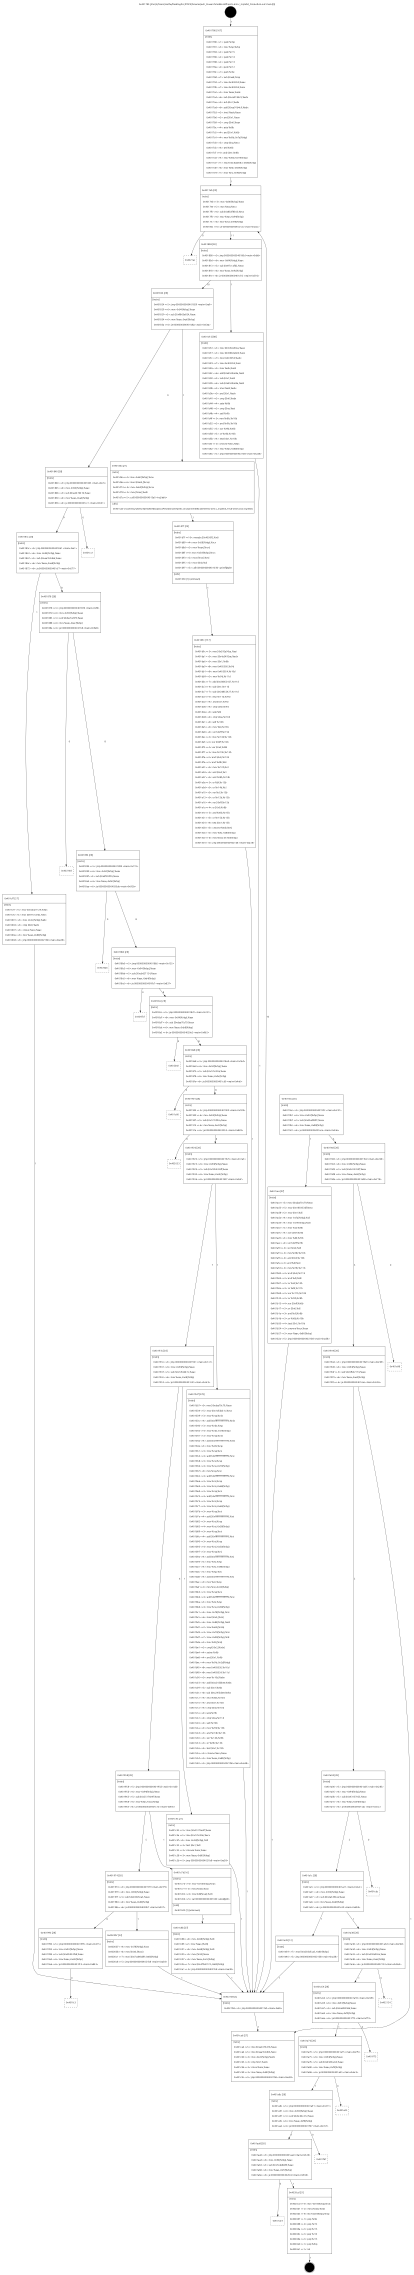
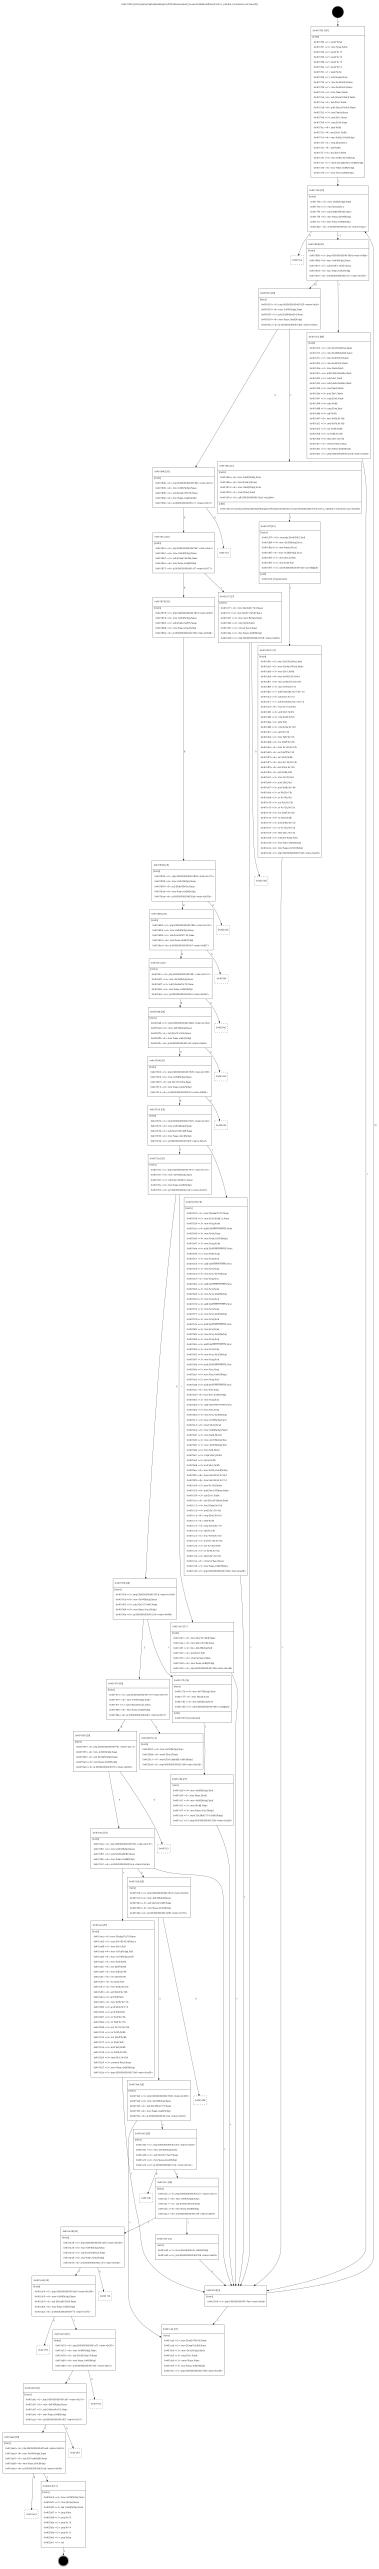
(66, 749) -> (252, 759)
none -> (114, 1799)
(188, 1982) -> (223, 2050)
